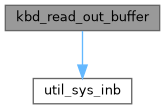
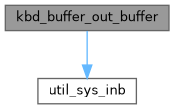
(82, 18) -> (87, 18)
